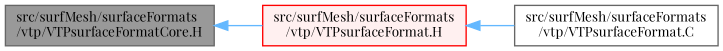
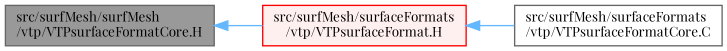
(110, 26) -> (110, 26)
(616, 26) -> (618, 26)
